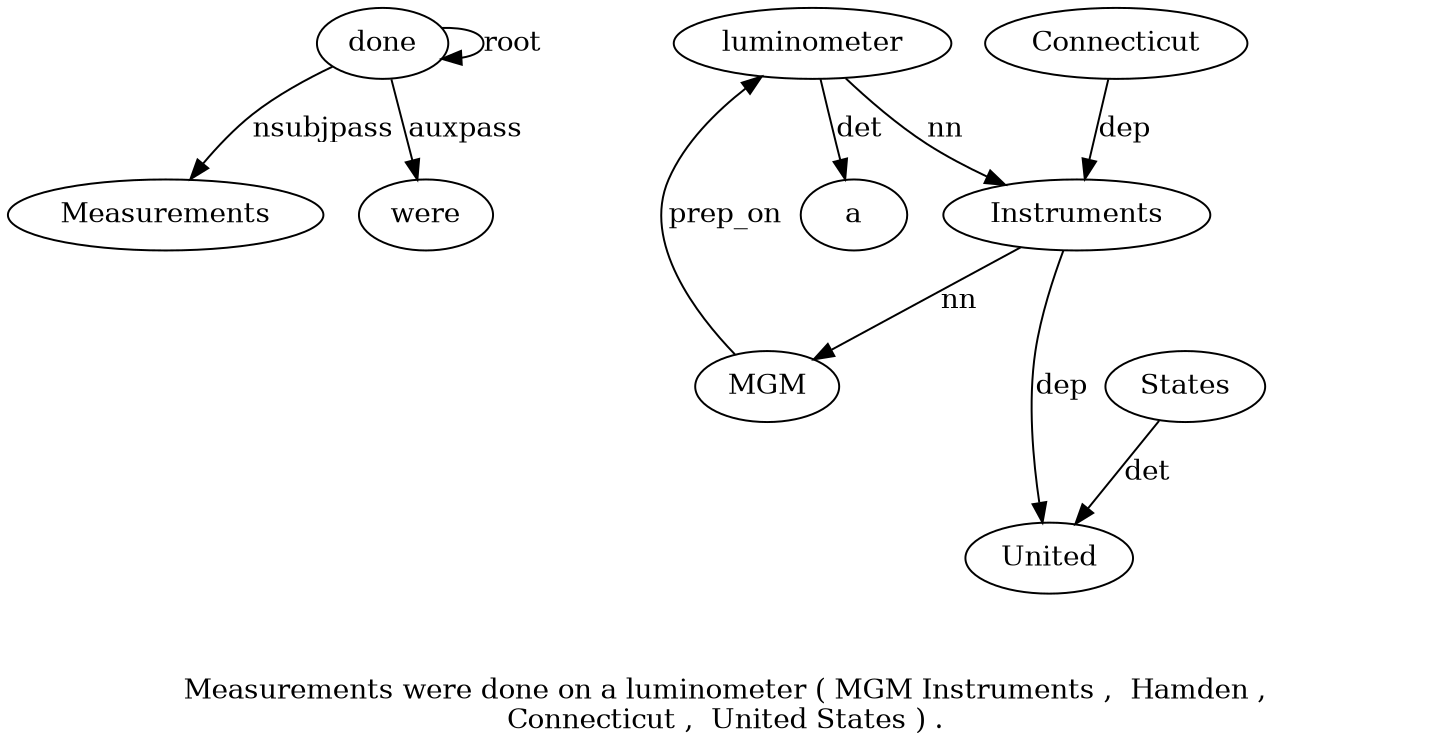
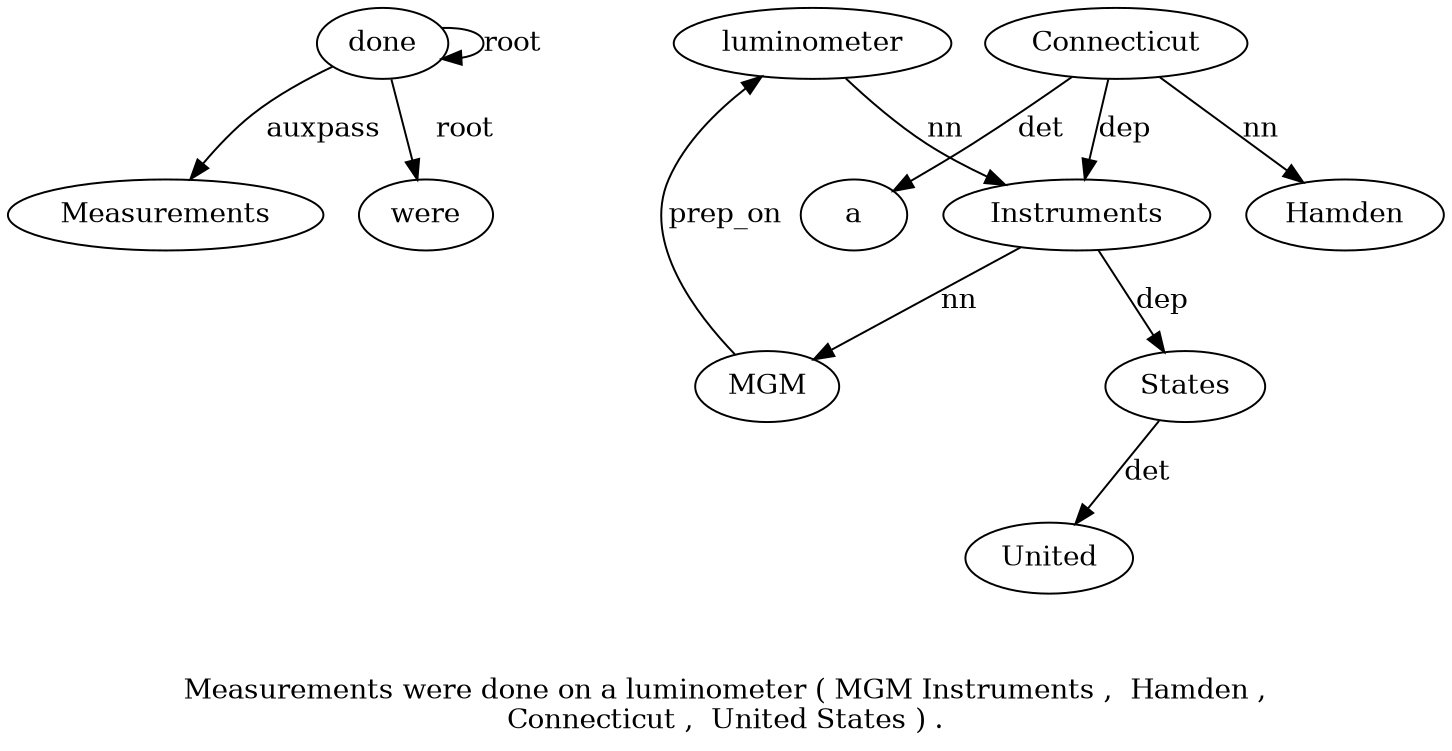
(830, 120) -> (993, 131)
(323, 129) -> (323, 129)
(465, 129) -> (465, 129)
none -> (1345, 215)
(1033, 375) -> (1126, 293)
